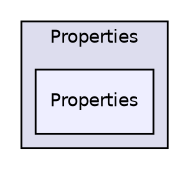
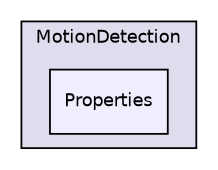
(95, 38) -> (109, 38)
